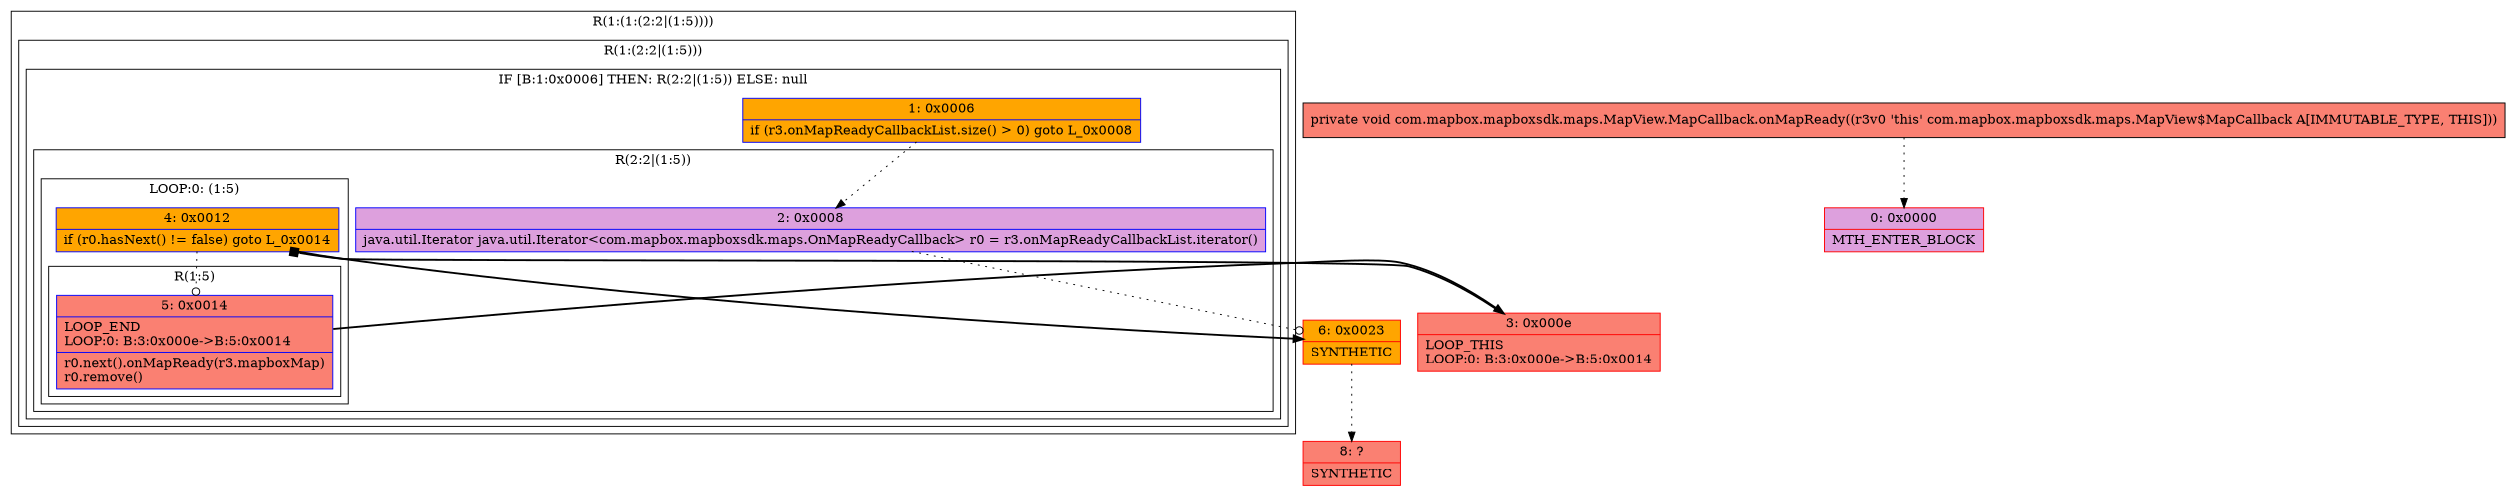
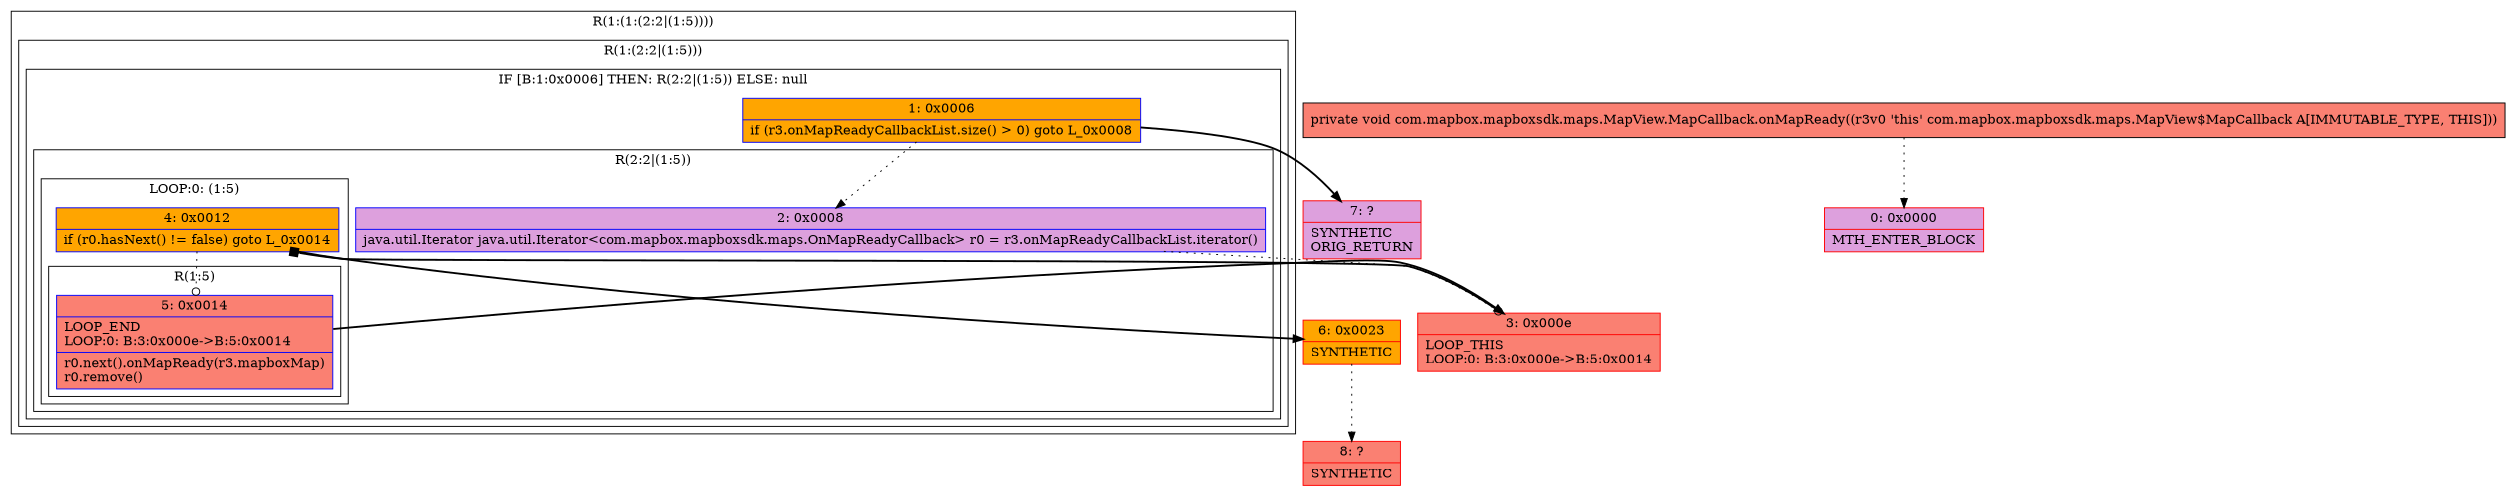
none -> (1362, 230)
(1104, 291) -> (1258, 257)
